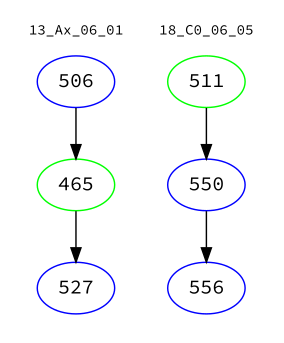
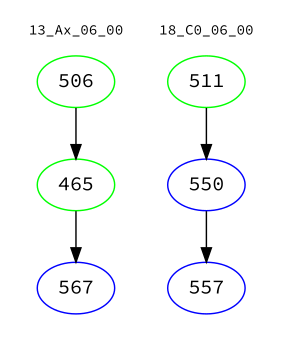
(77, 31) -> (77, 31)
(207, 31) -> (207, 31)
(76, 82) -> (76, 82)
(76, 288) -> (76, 288)
(206, 288) -> (206, 288)
